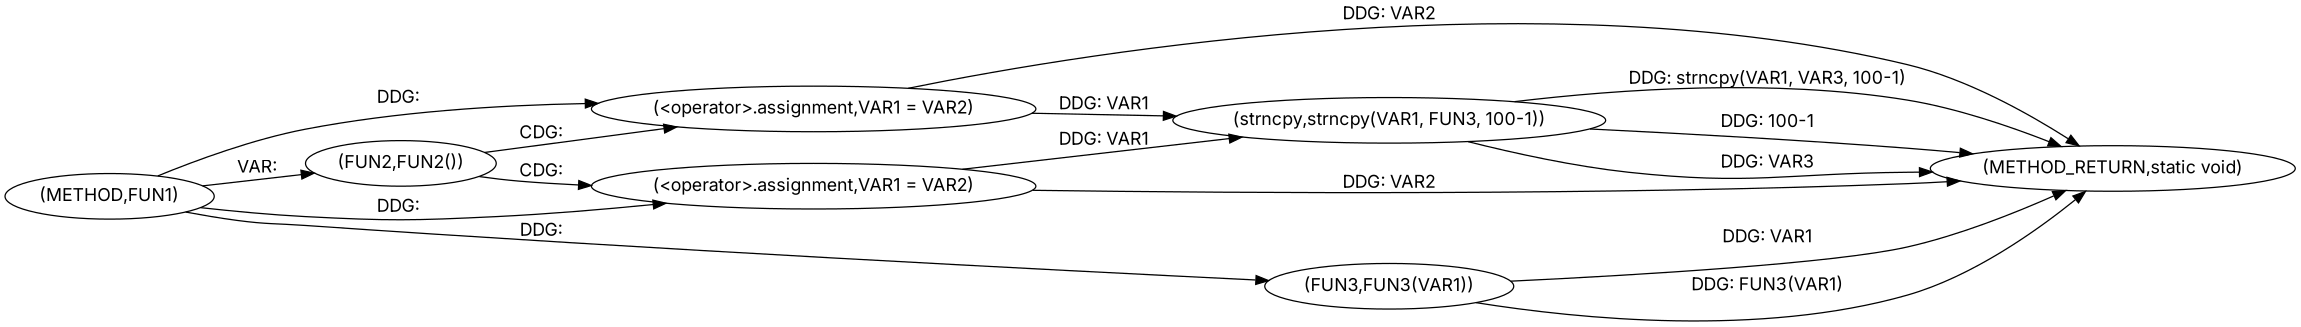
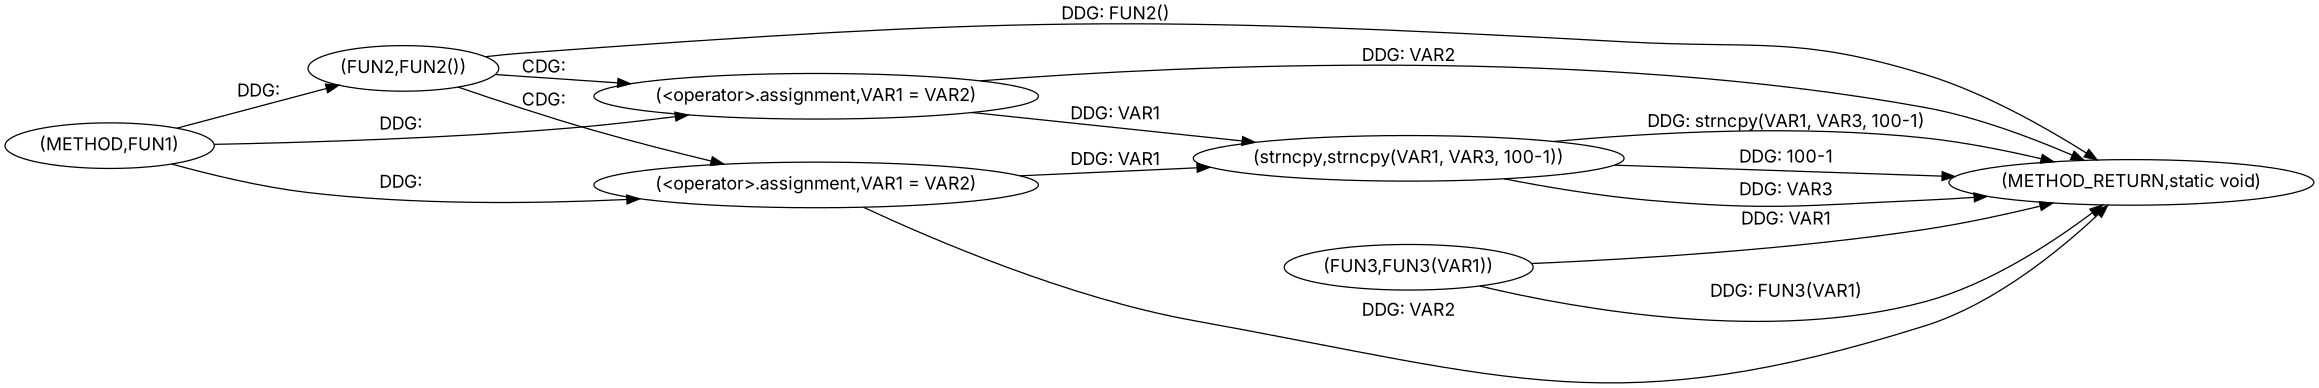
none -> (1297, 27)
(1389, 120) -> (1409, 158)
(260, 168) -> (261, 92)
(720, 252) -> none
